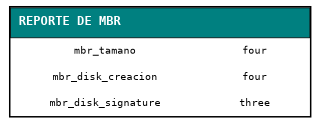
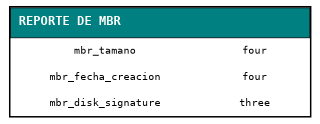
(105, 77) -> (105, 77)
